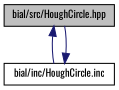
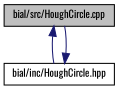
(59, 15) -> (59, 15)
(59, 74) -> (59, 74)
